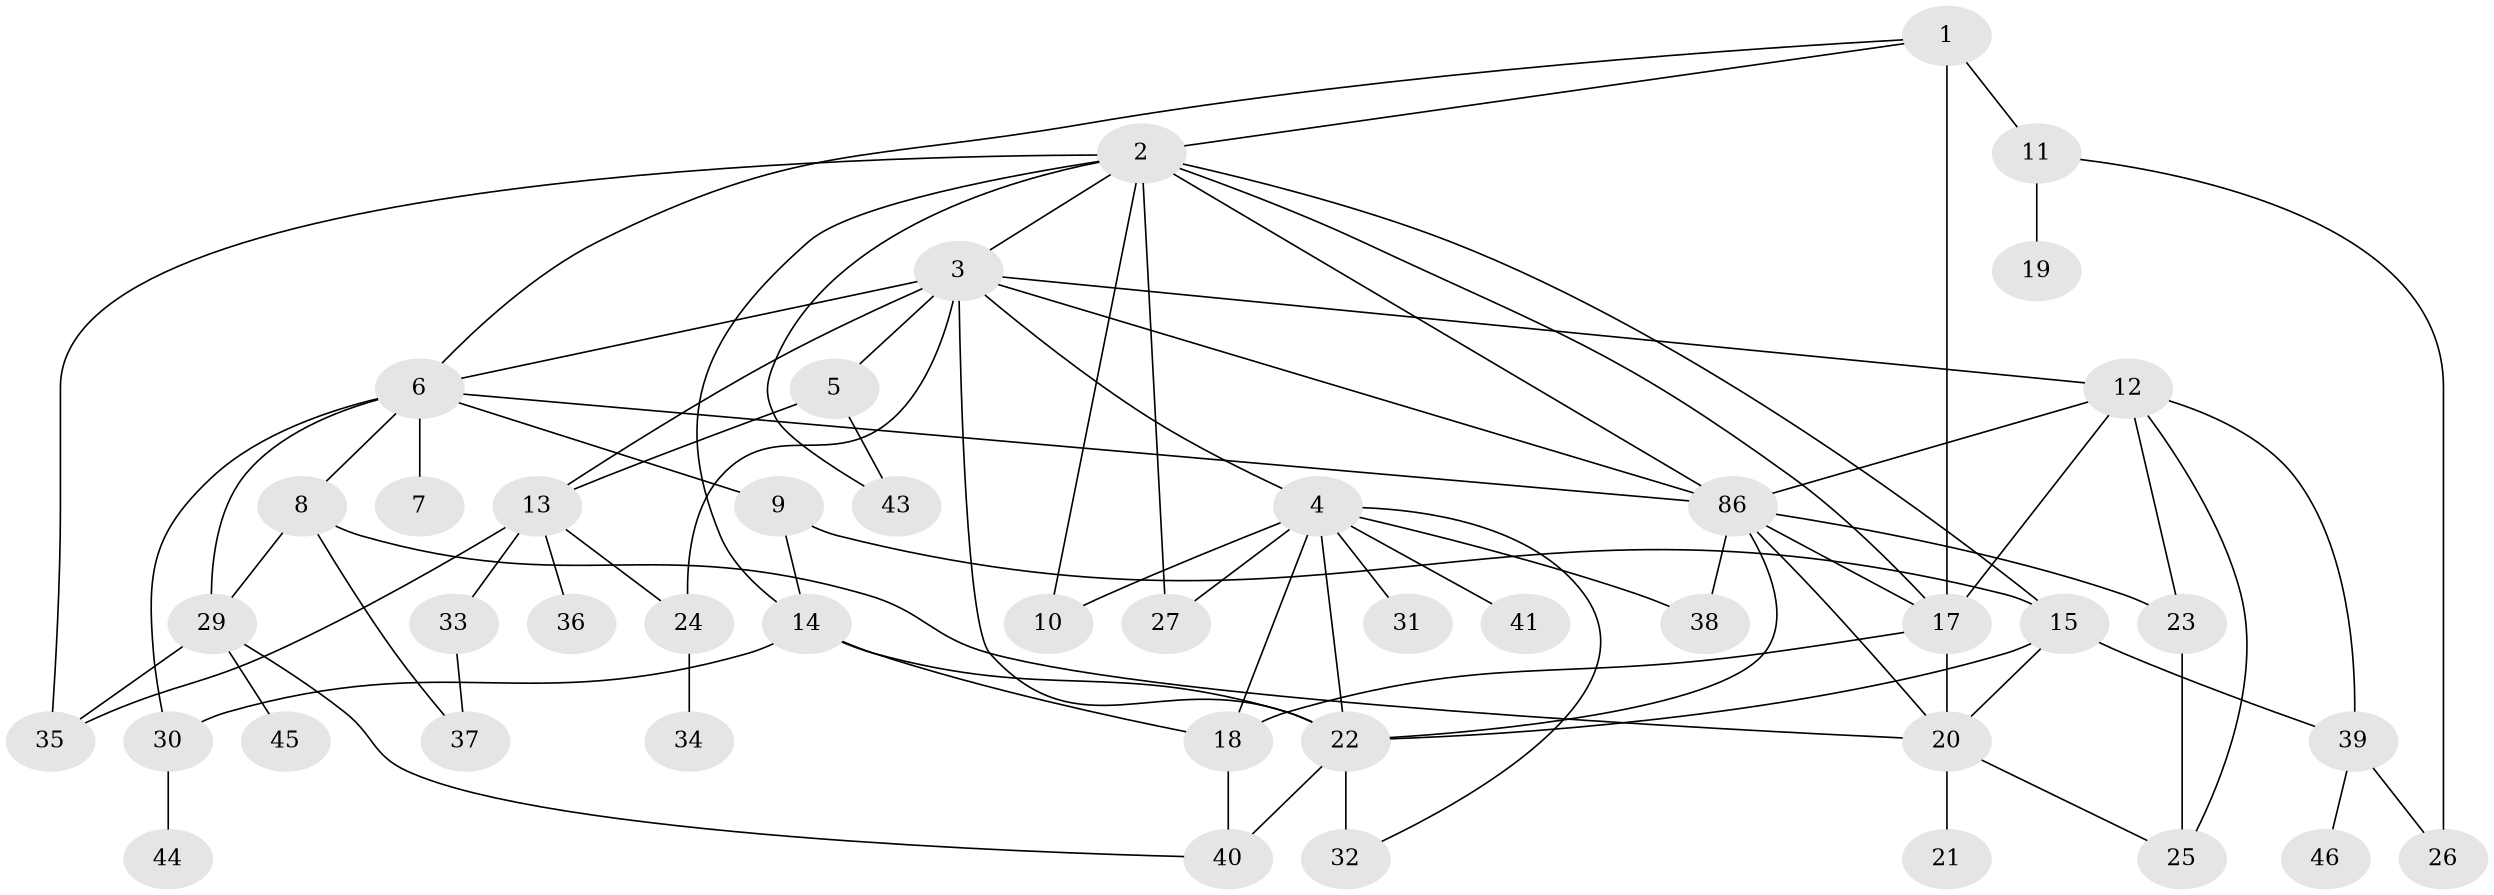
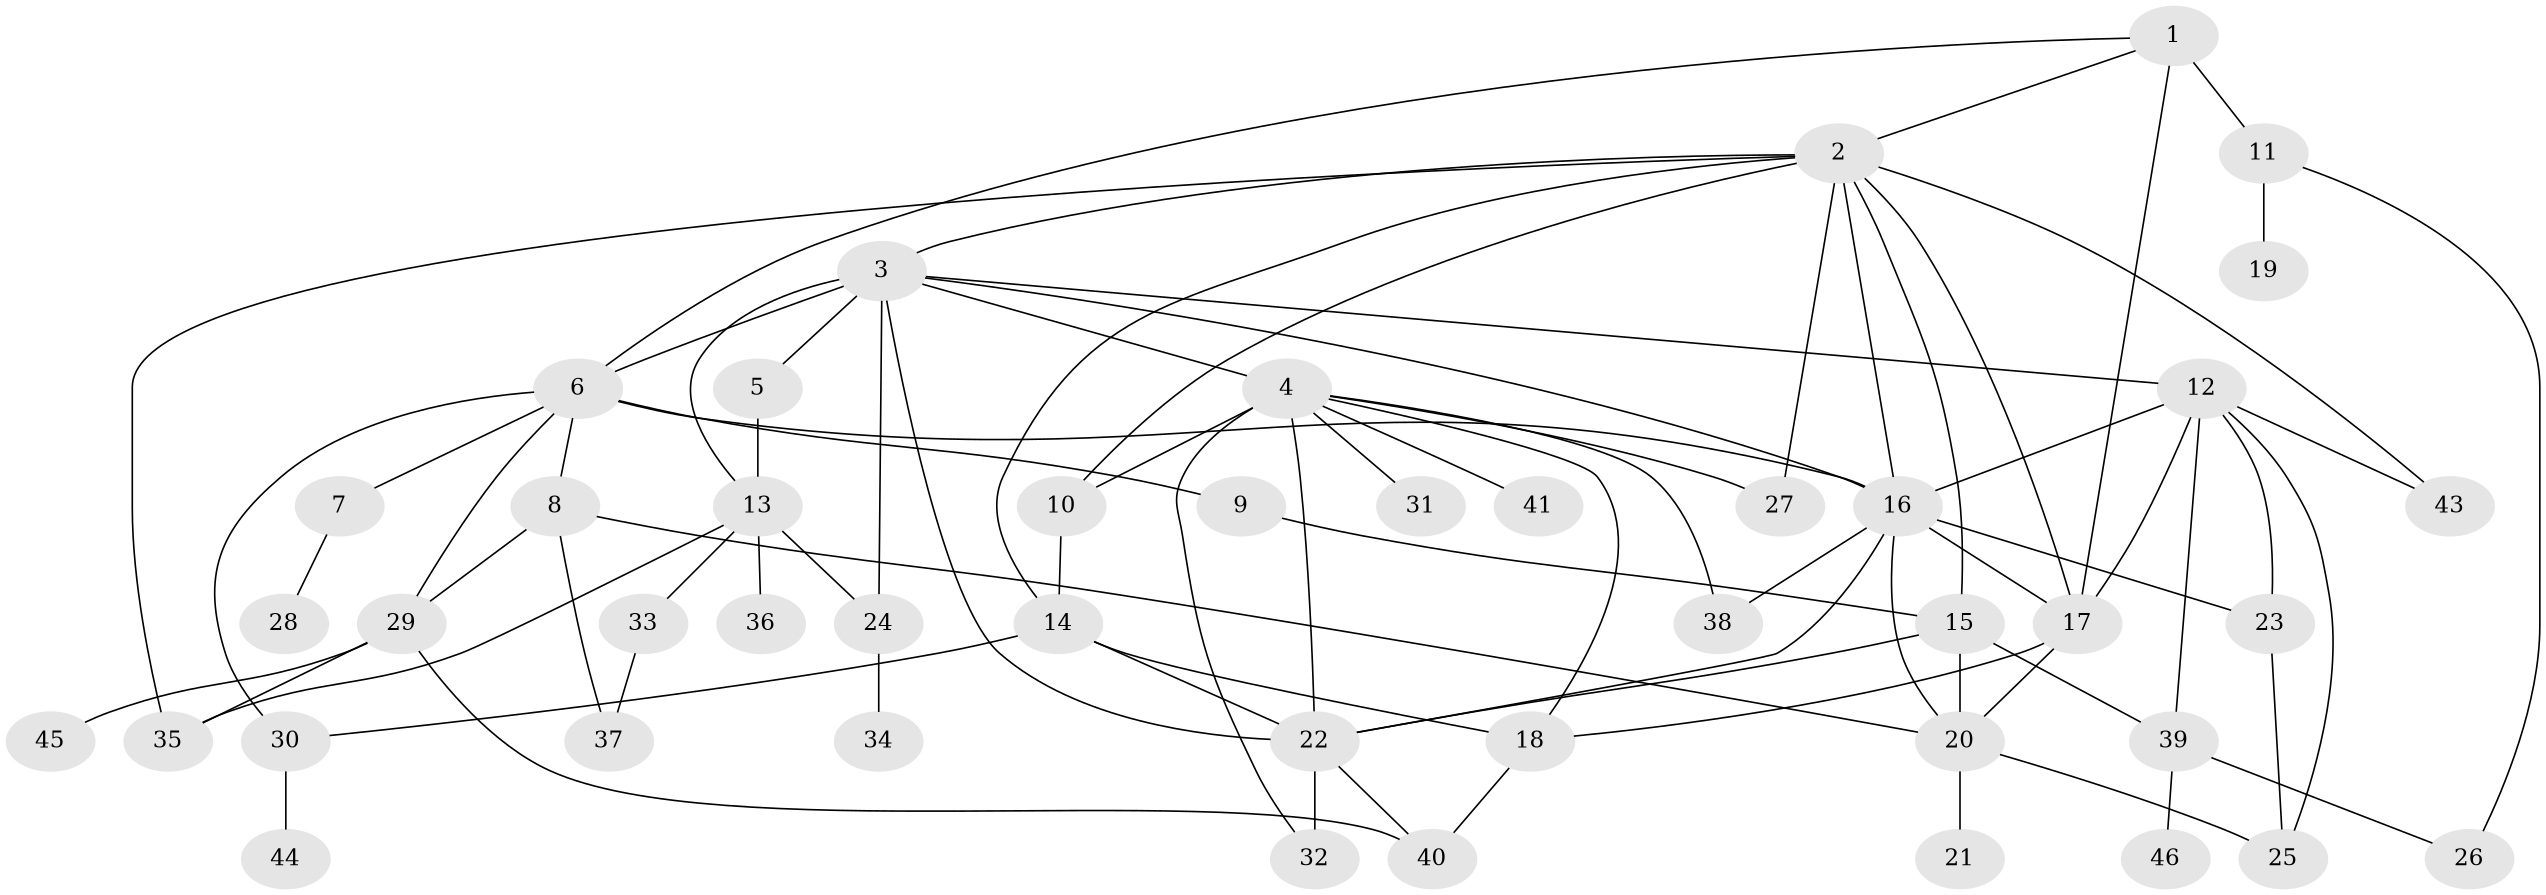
(866, 448) -> (2326, 448)
(1733, 506) -> (1898, 506)
(793, 565) -> (1060, 565)
none -> (284, 624)
